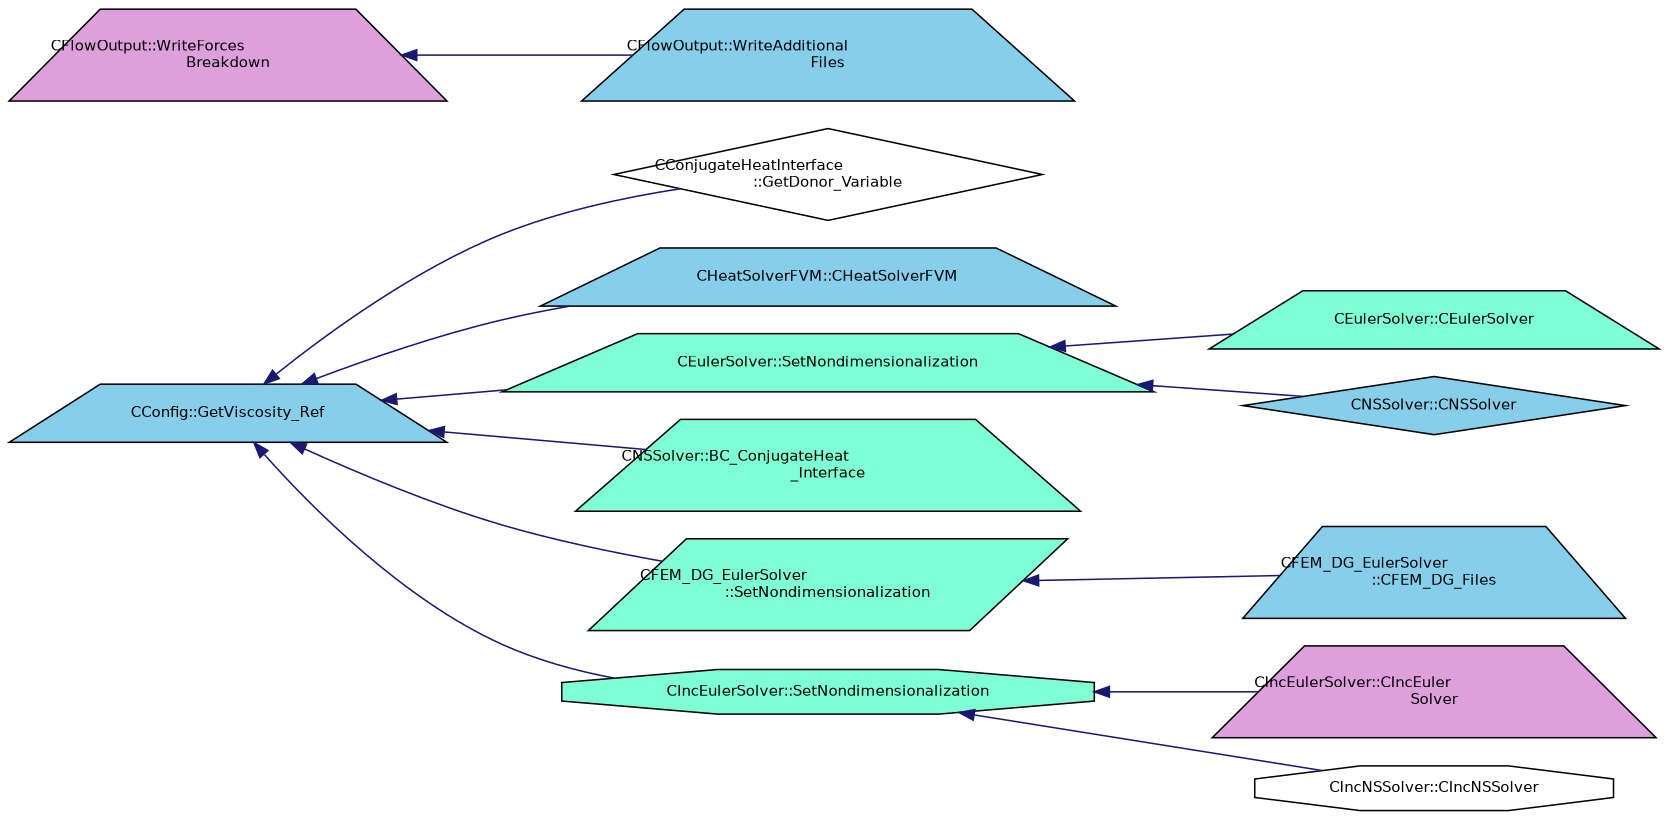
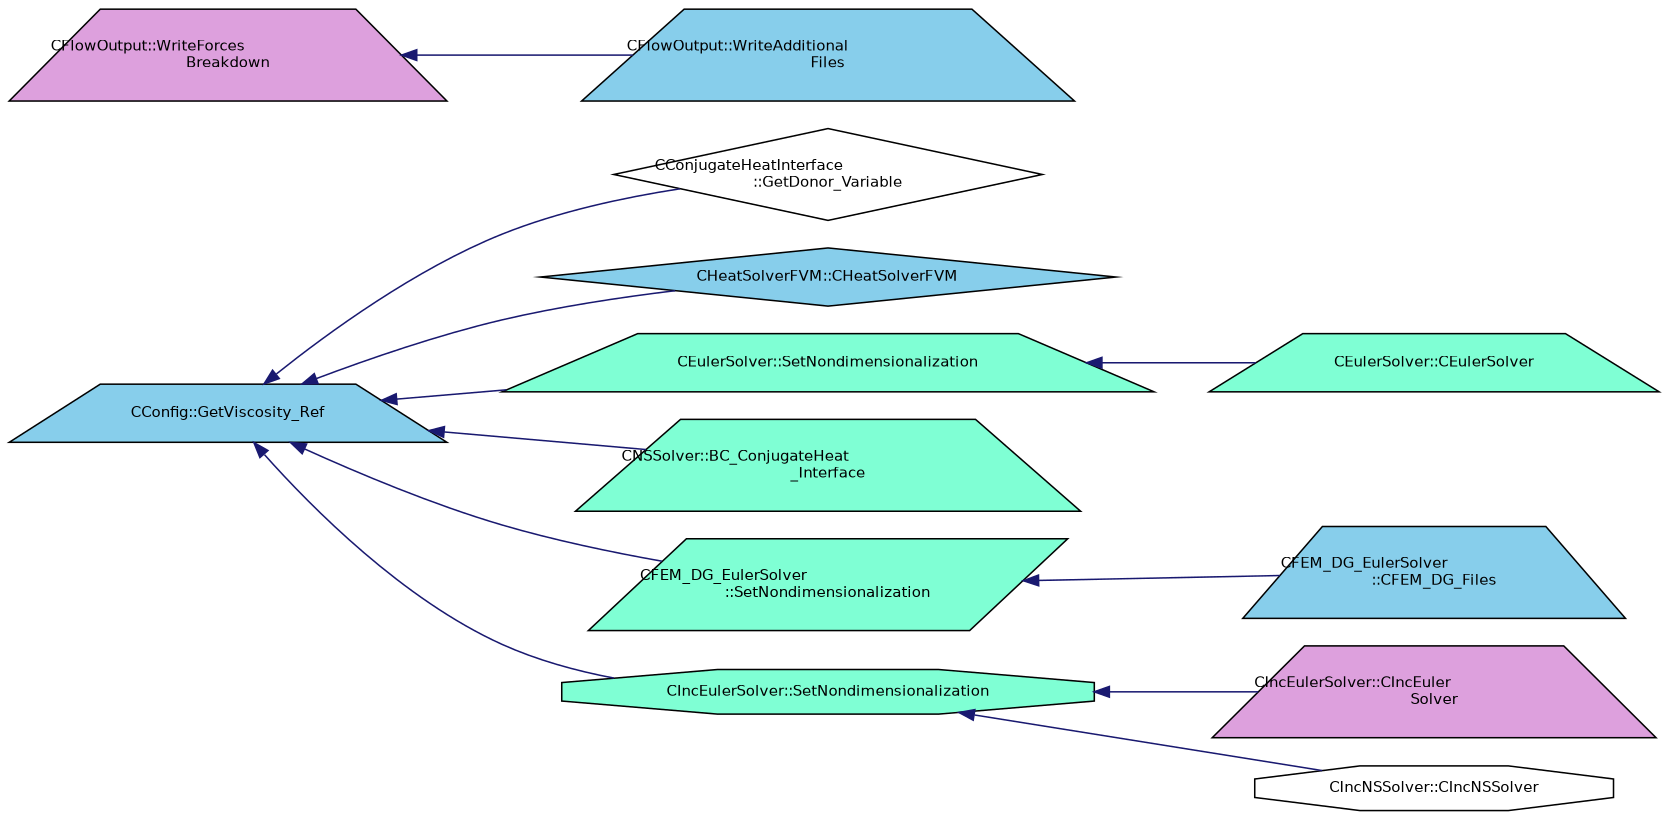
(828, 277) -> (828, 277)
(1434, 406) -> none
